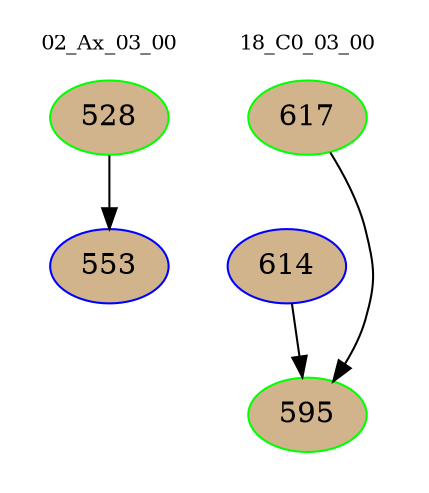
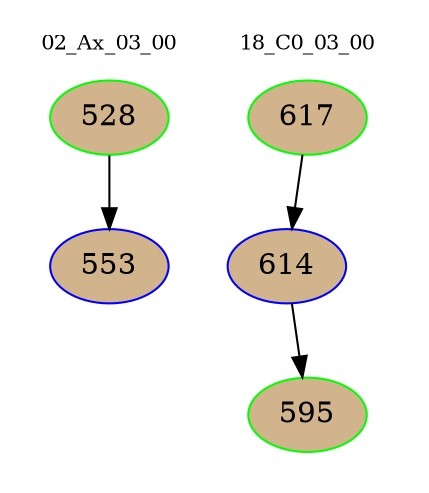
(371, 257) -> (299, 181)
